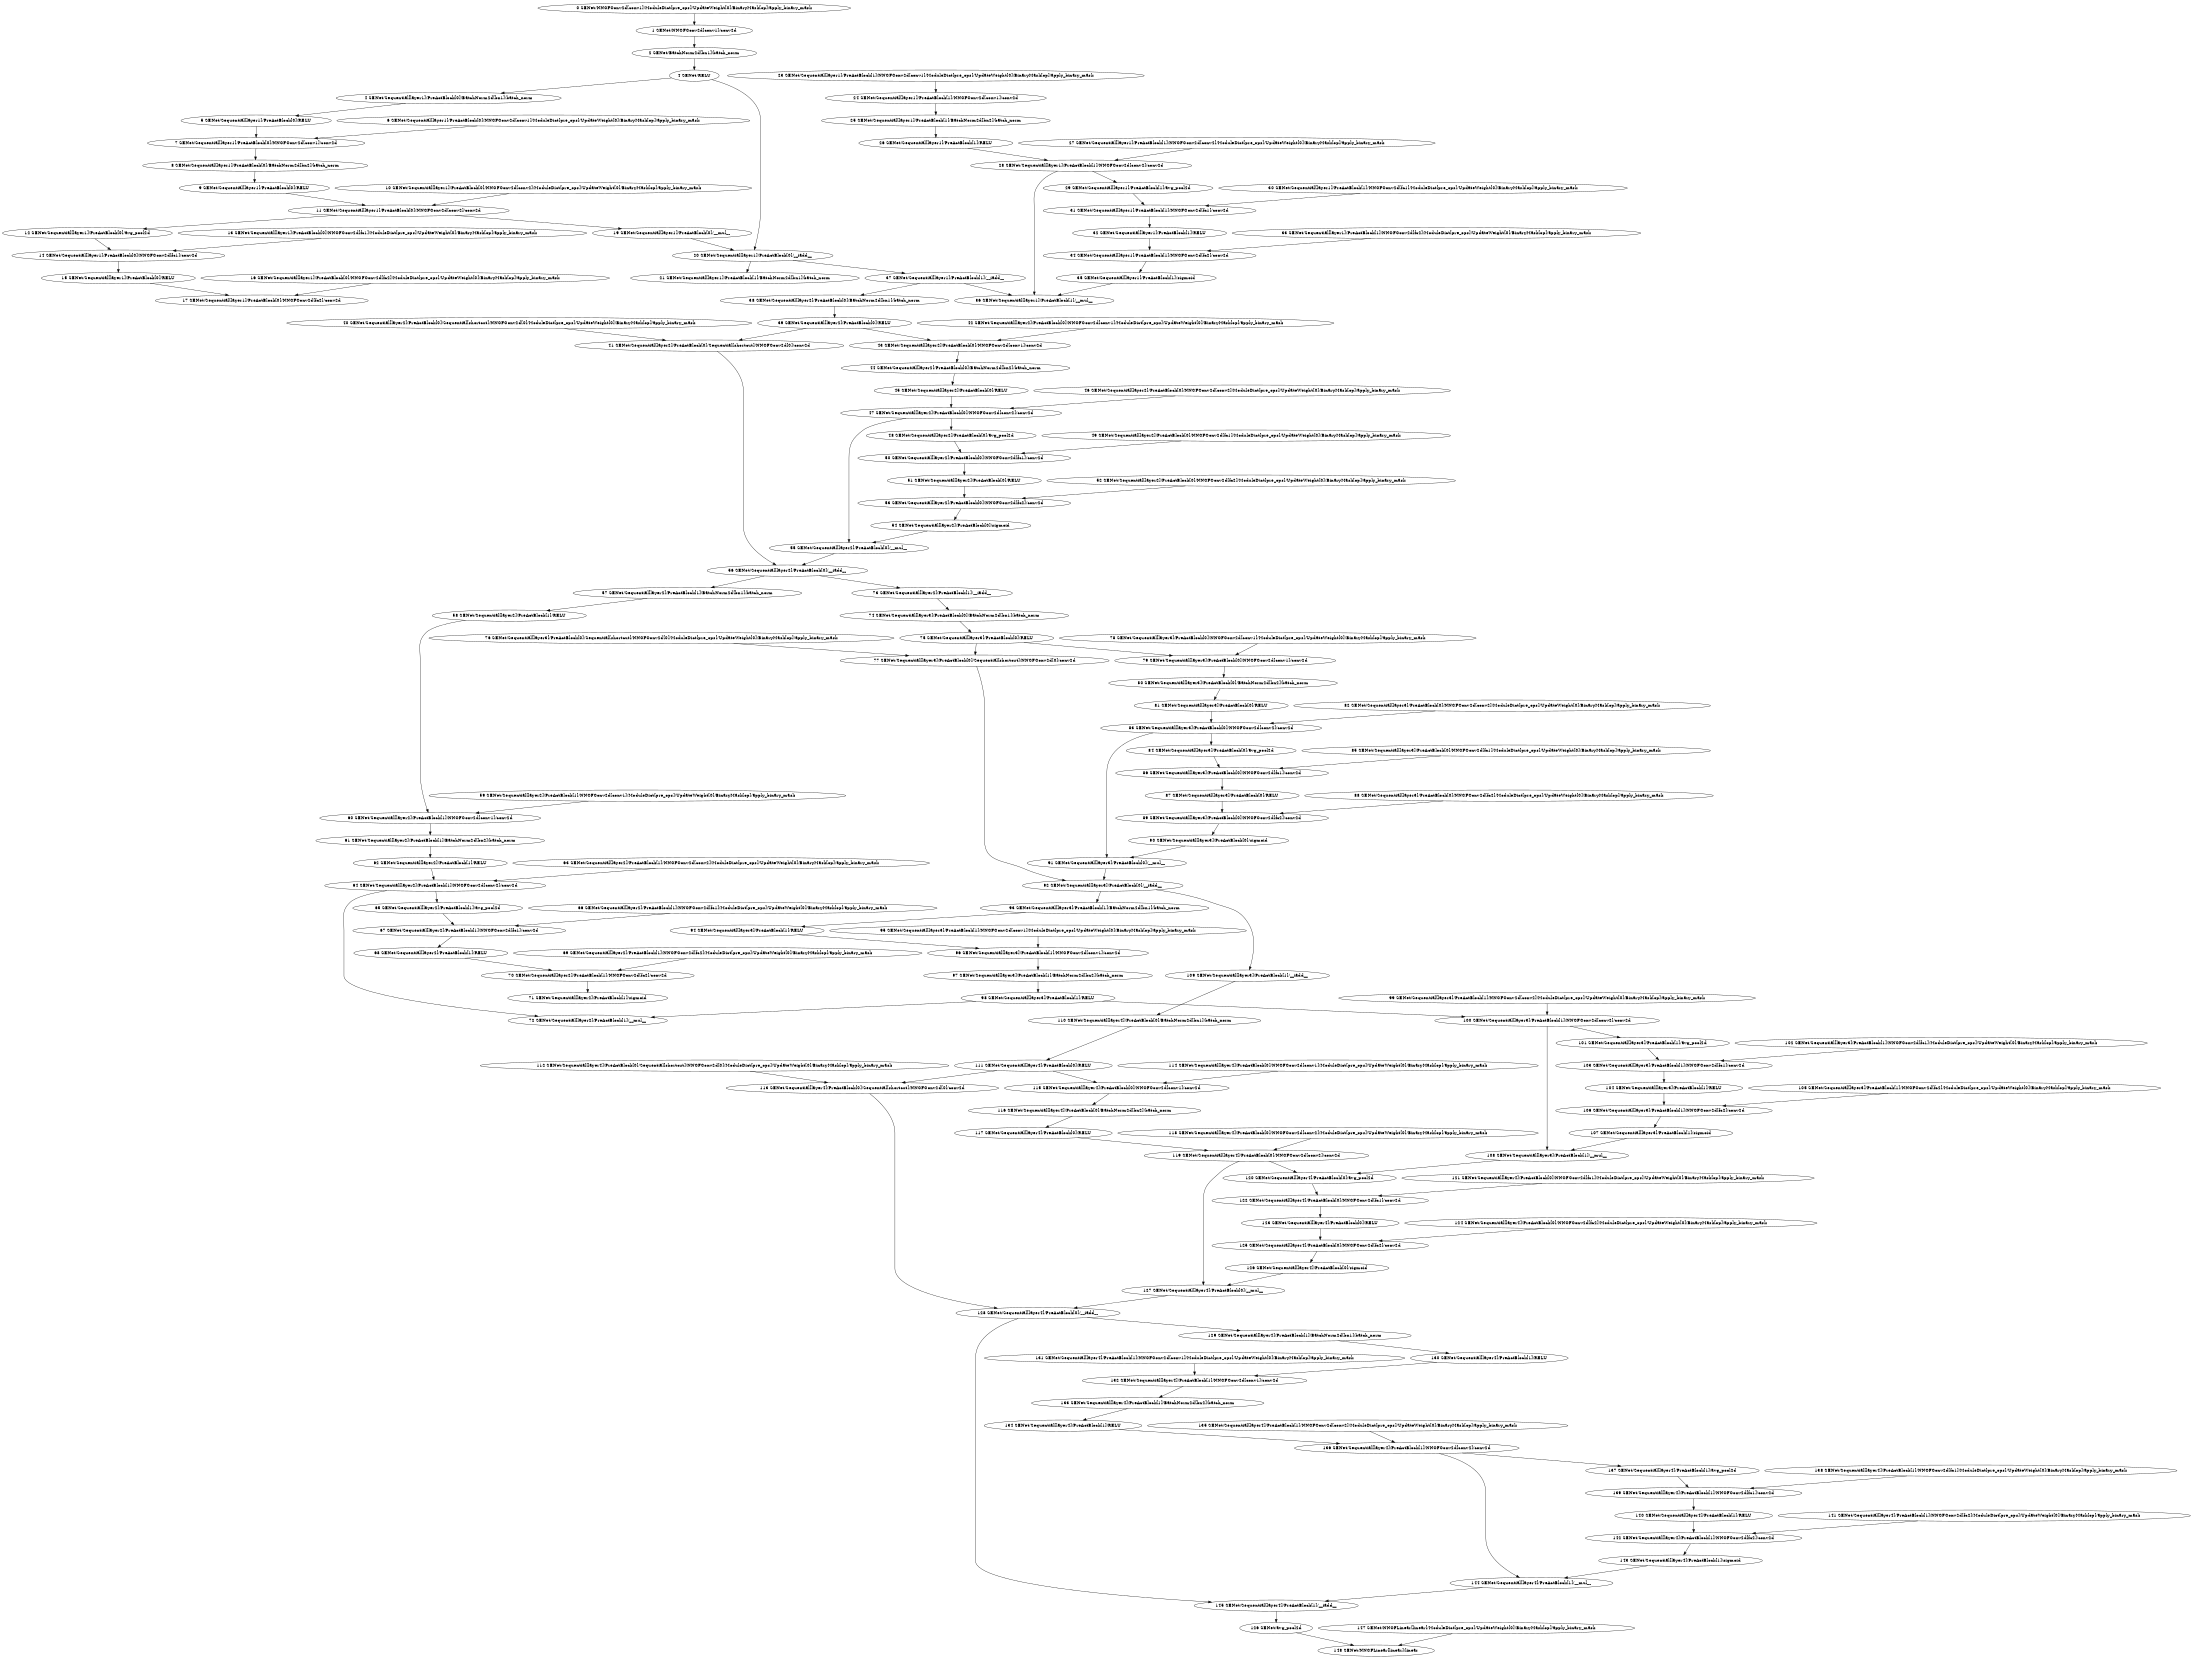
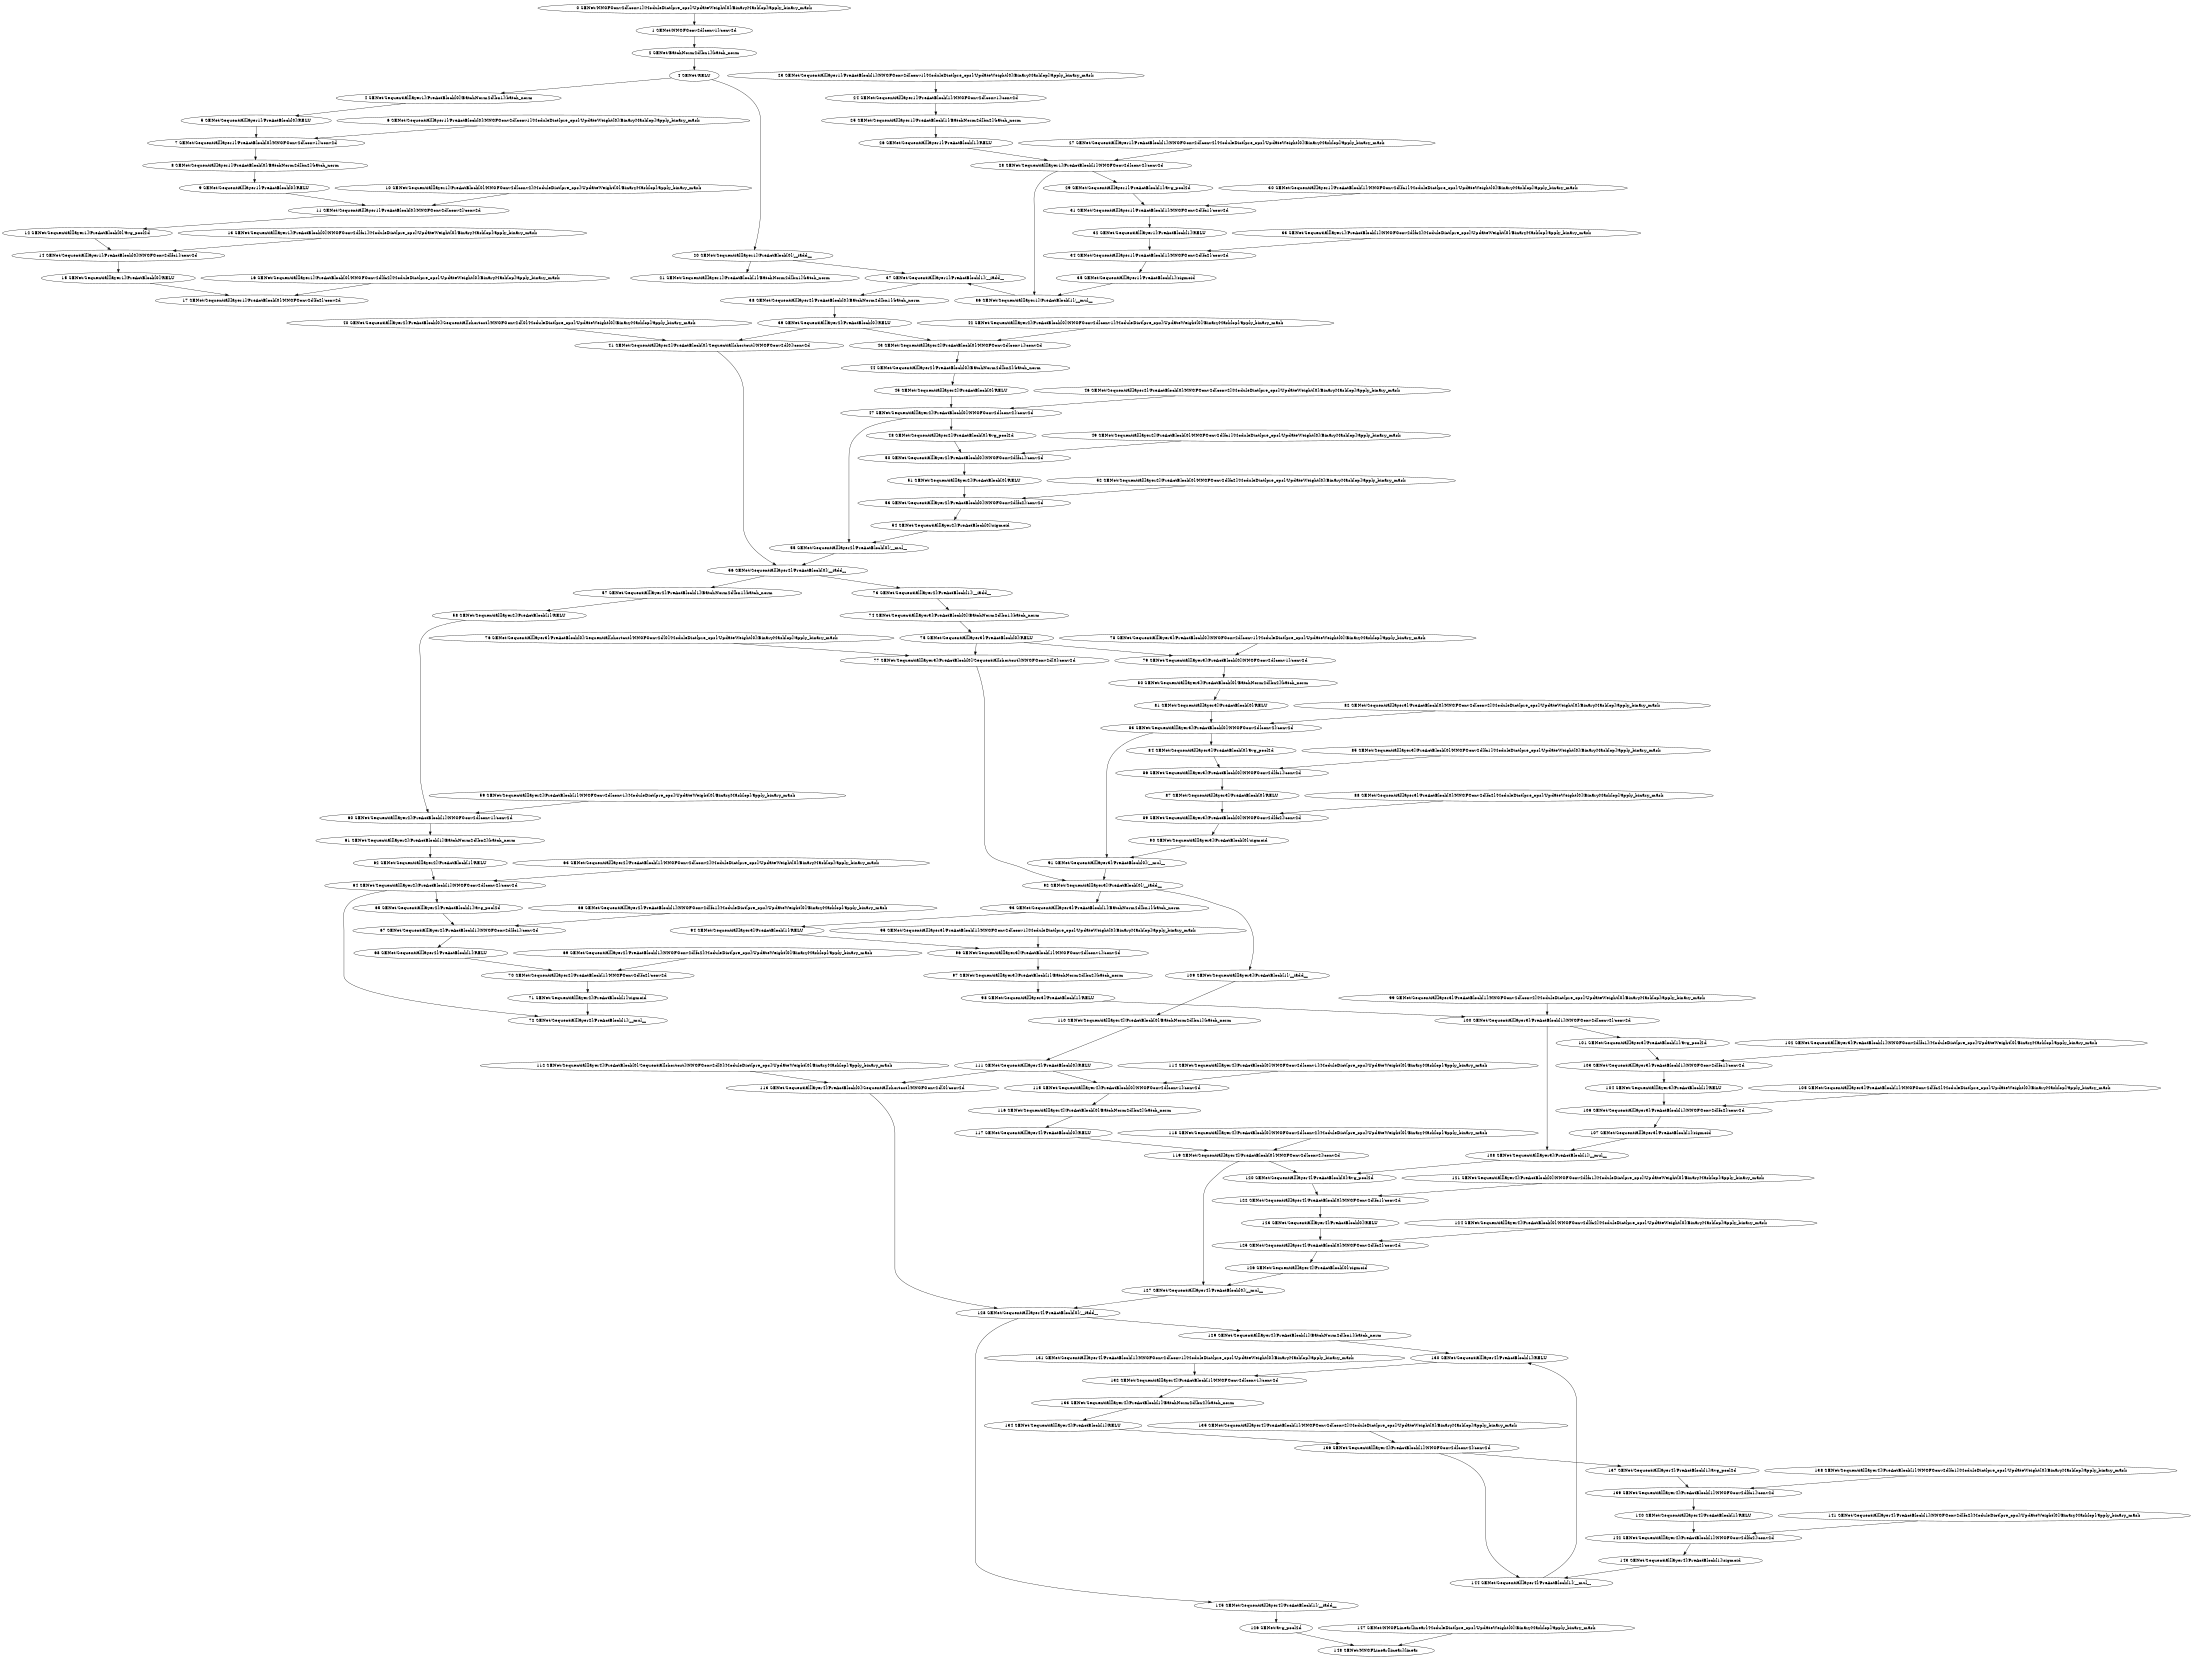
(672, 233) -> none
(987, 289) -> (993, 290)
(815, 1009) -> (588, 1008)
(1405, 1594) -> (1577, 1465)
